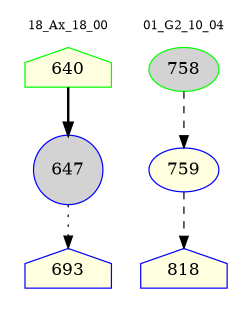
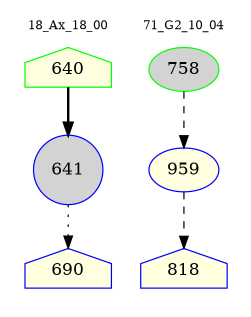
(184, 26) -> (184, 26)
(68, 170) -> (68, 170)
(184, 170) -> (184, 170)
(68, 270) -> (68, 270)
